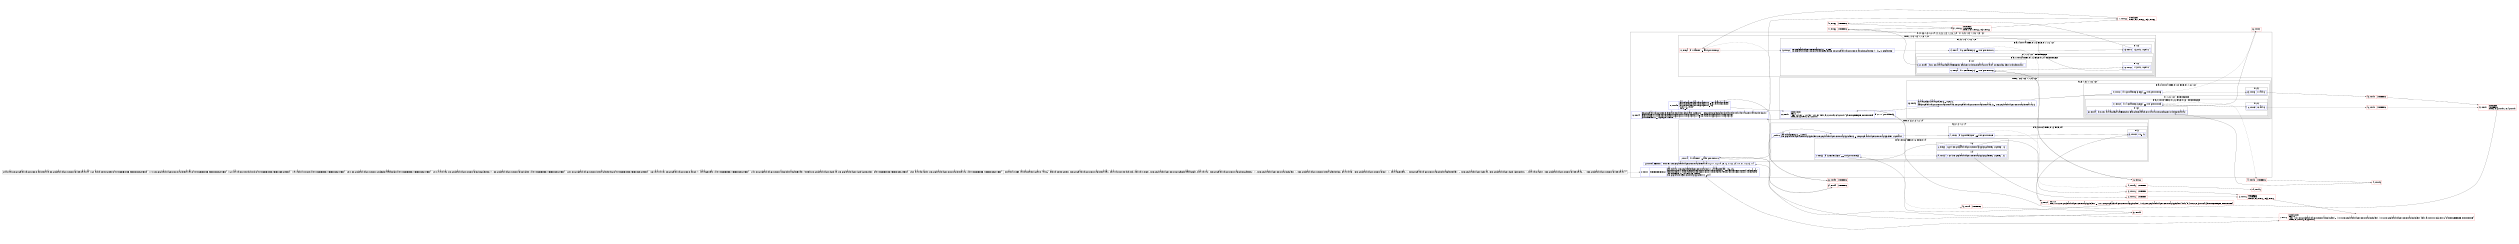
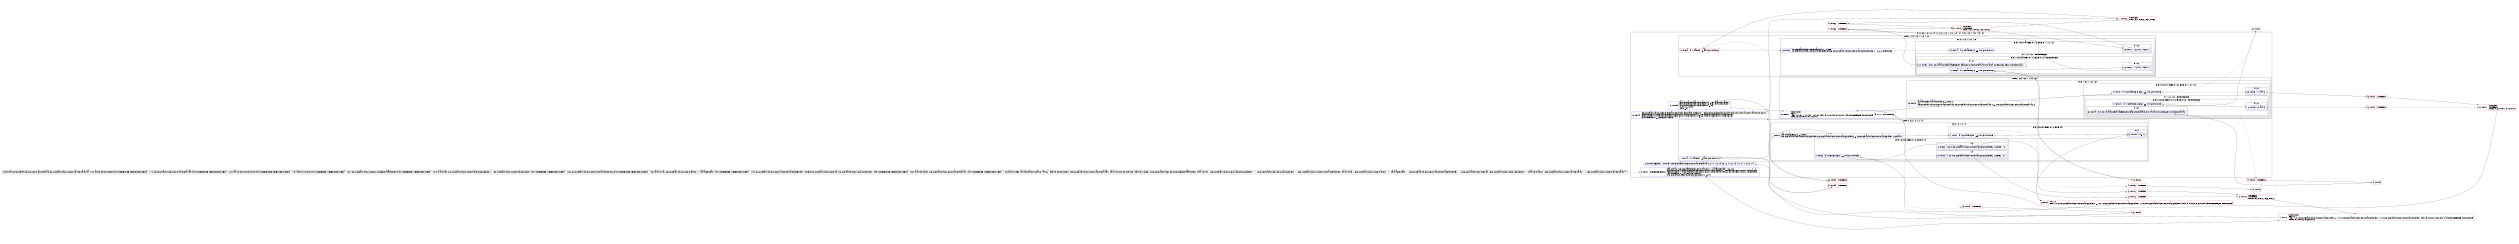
(2058, 50) -> (2057, 39)
